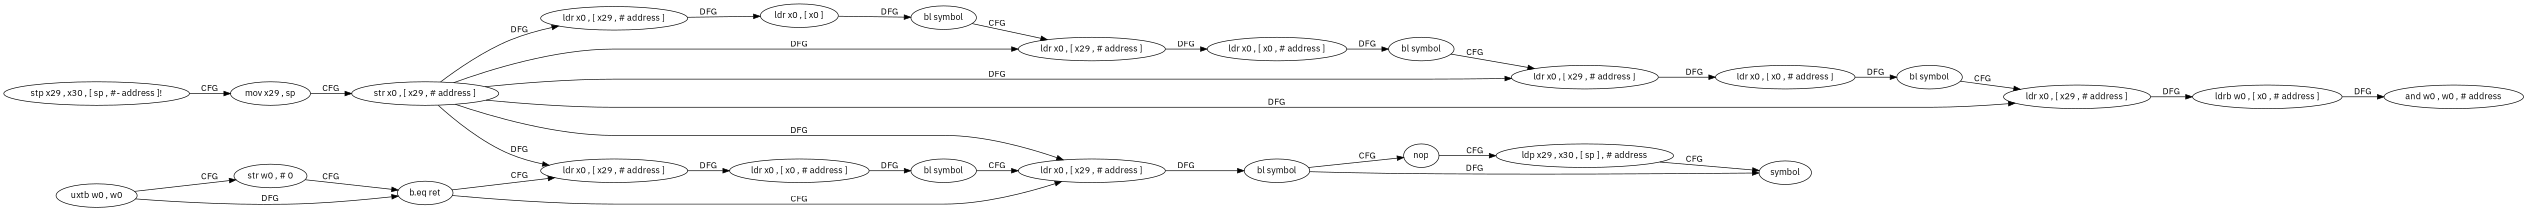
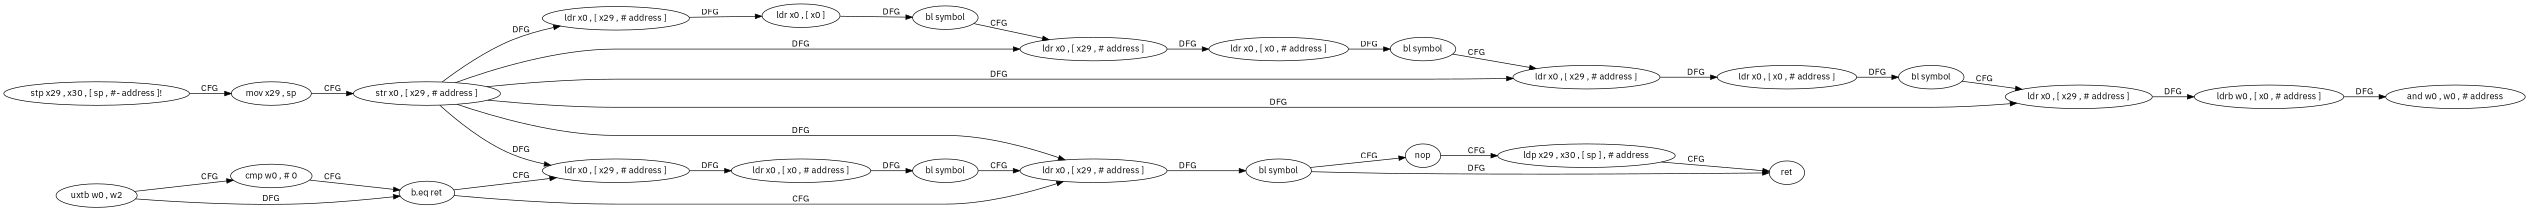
(1785, 173) -> (1787, 173)
(270, 176) -> (271, 176)
(97, 196) -> (97, 196)
